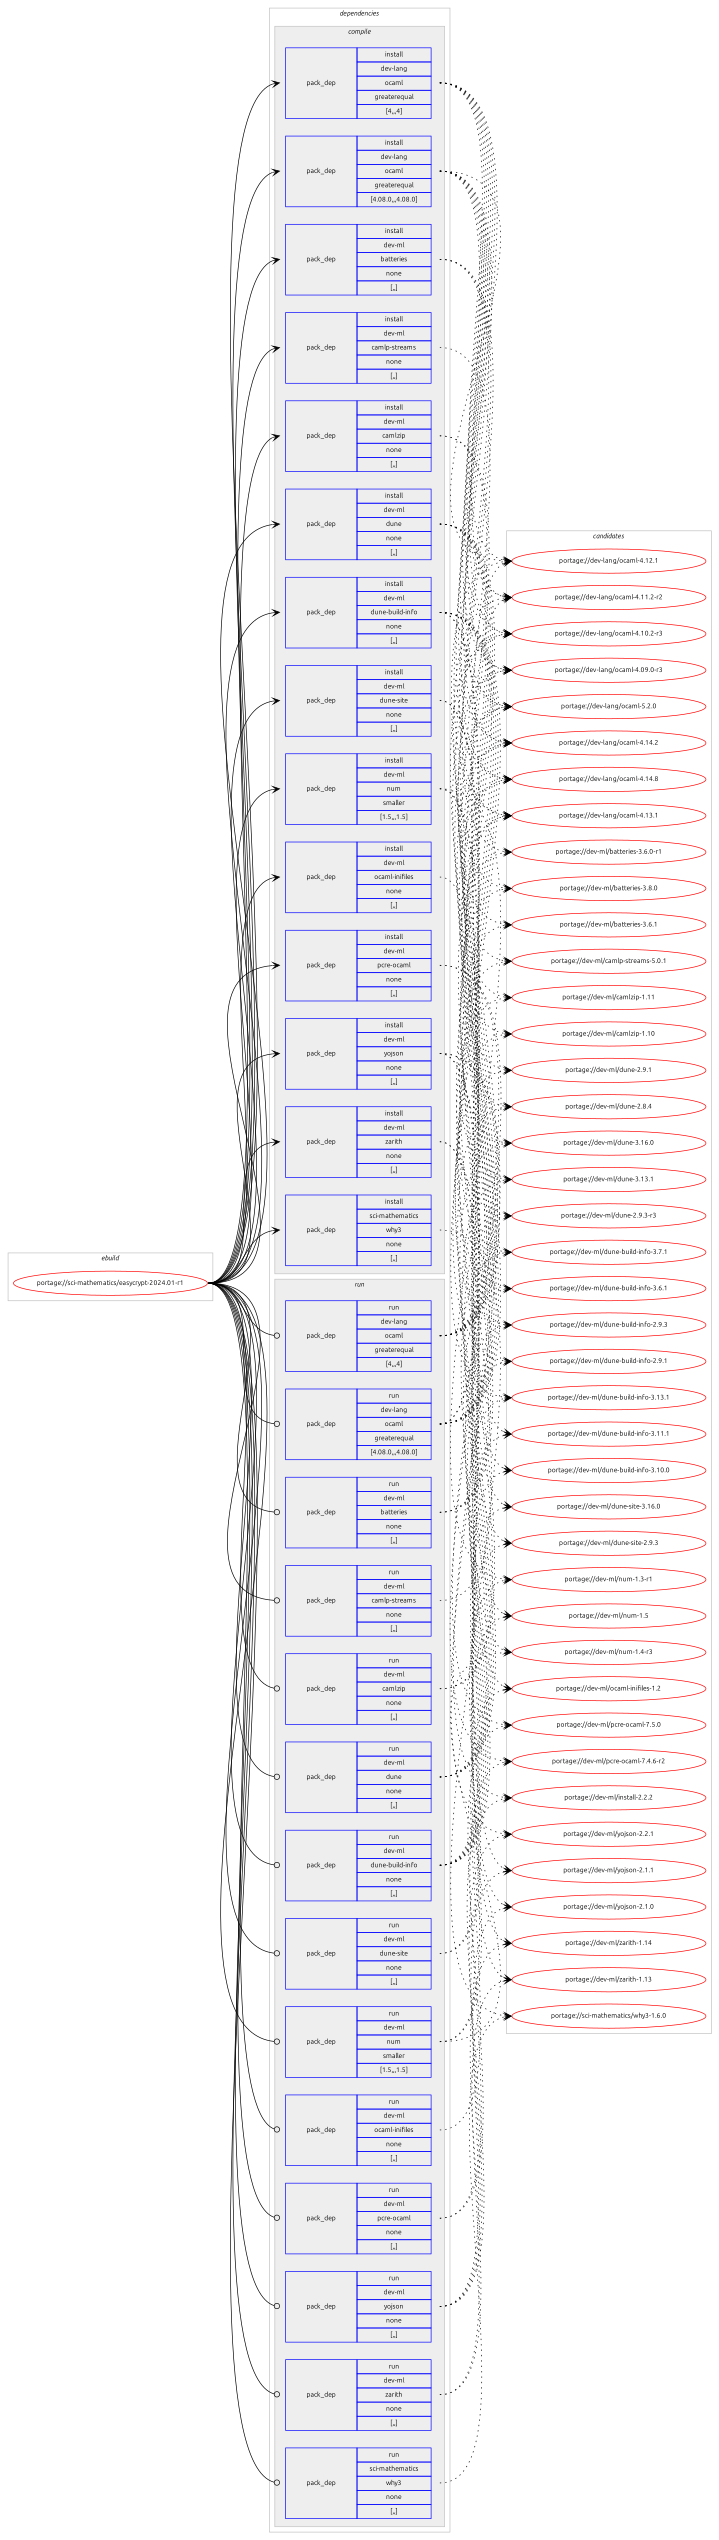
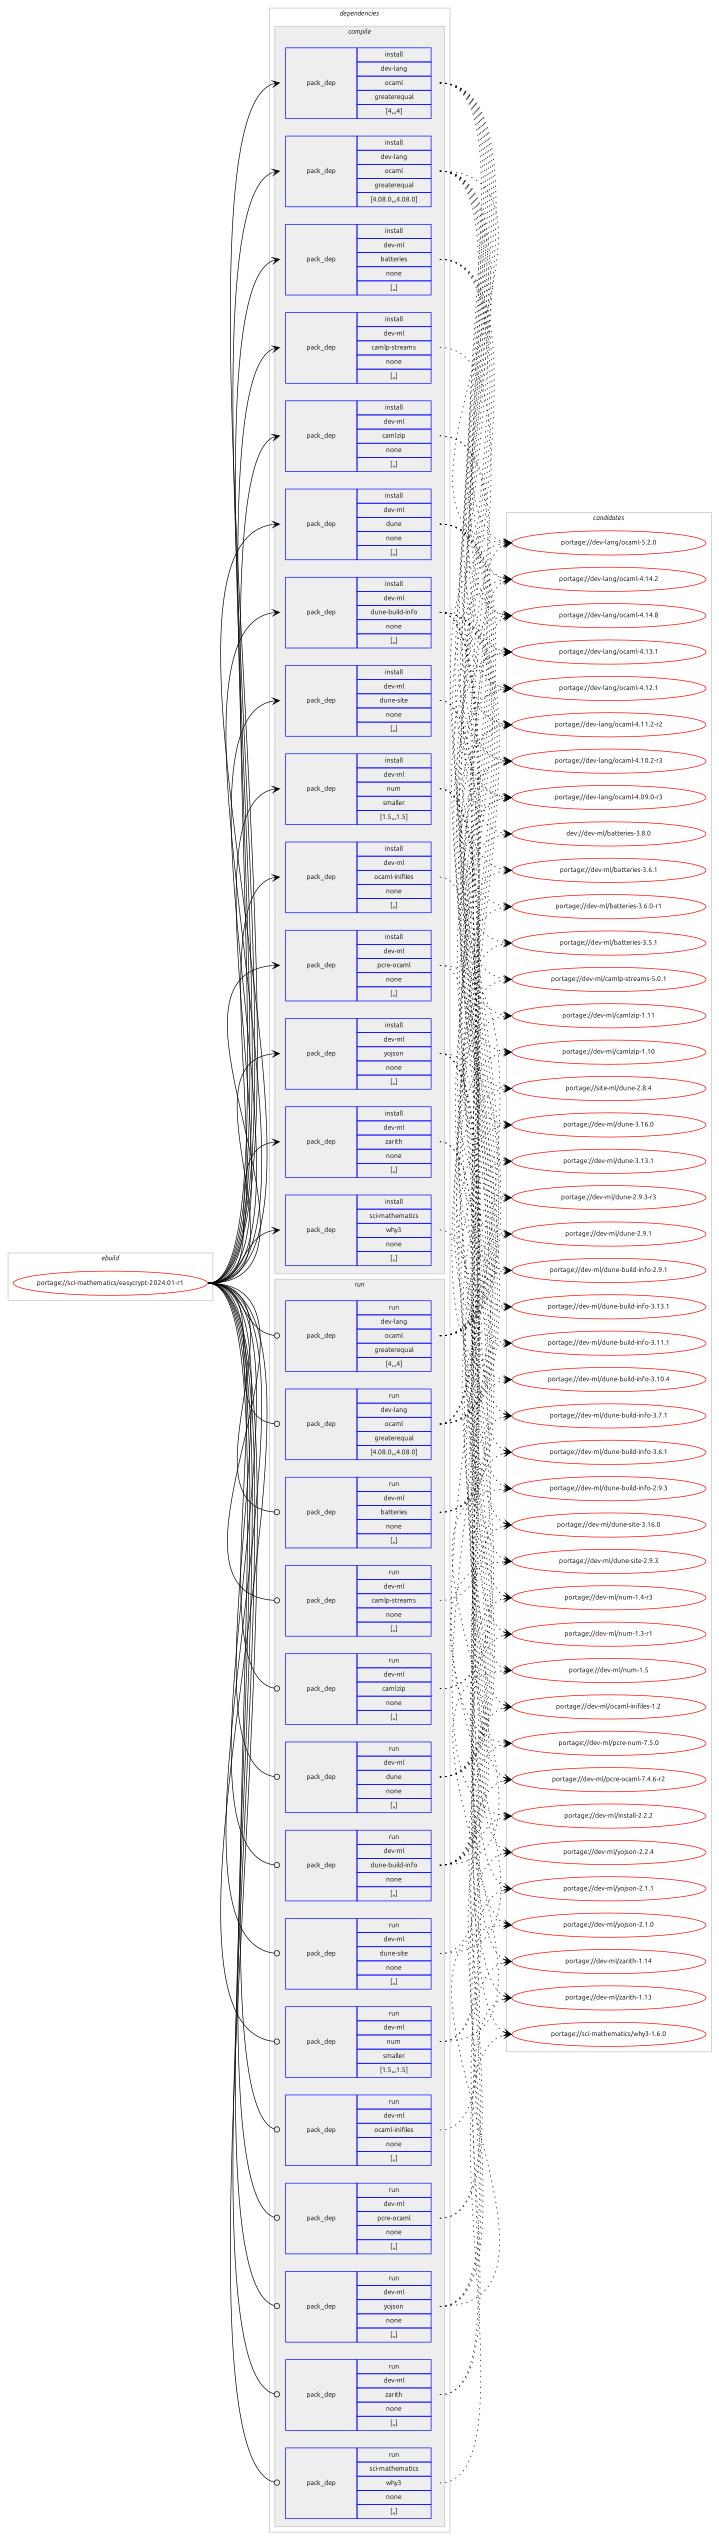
(609, 888) -> (609, 834)
none -> (609, 943)
(609, 1107) -> (609, 1089)
(609, 1470) -> (609, 1380)
(609, 1725) -> (609, 1743)
(609, 1834) -> (609, 1852)
